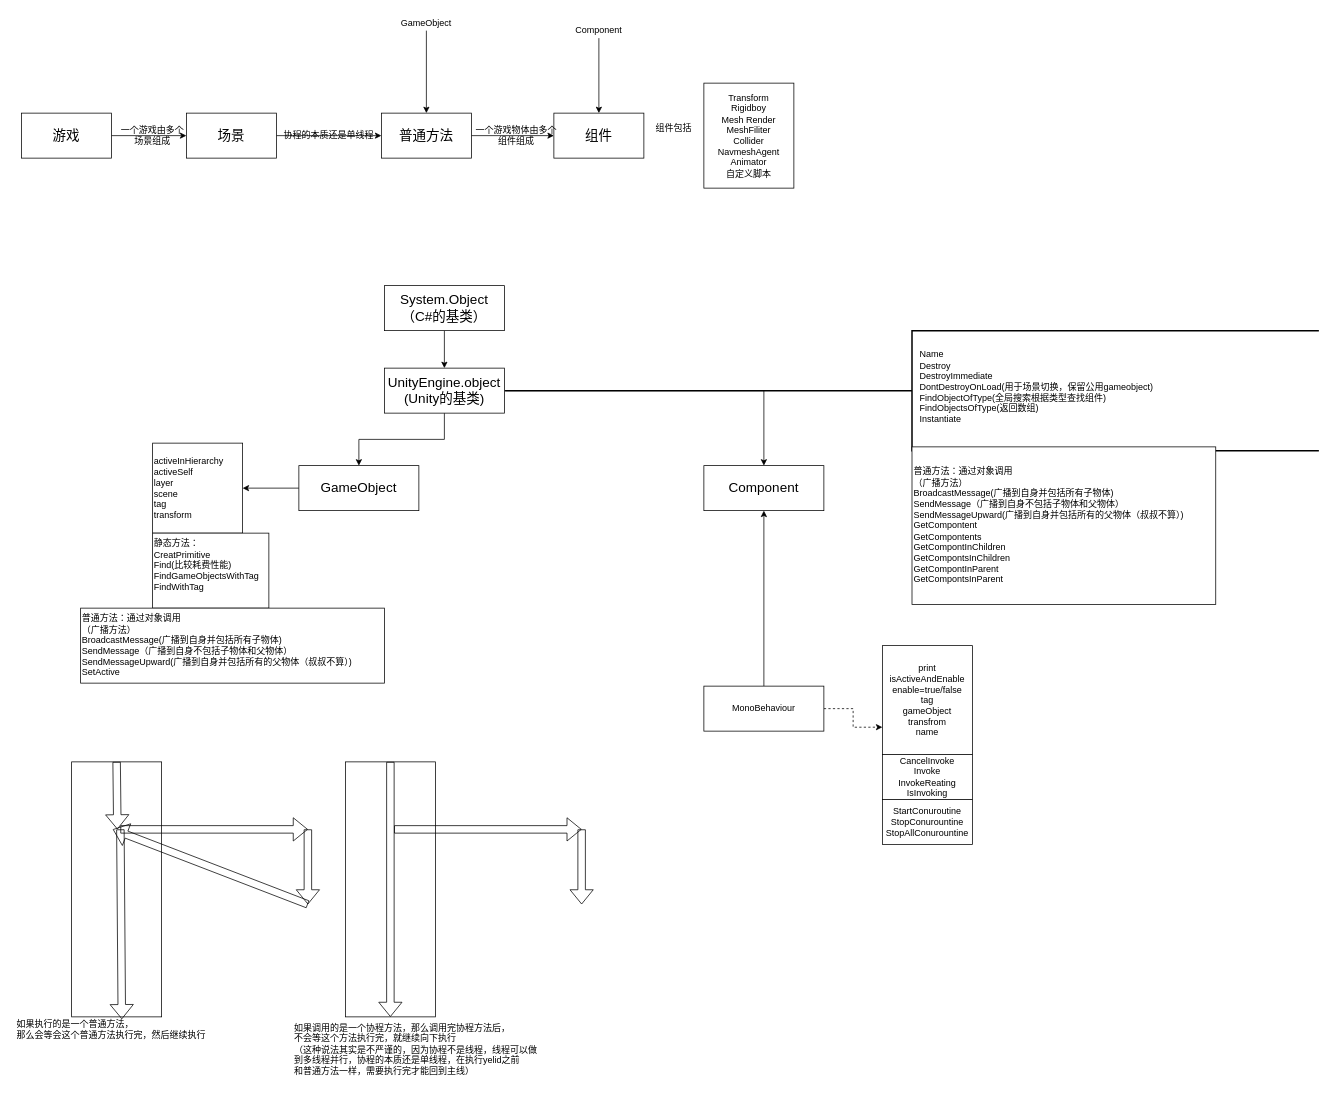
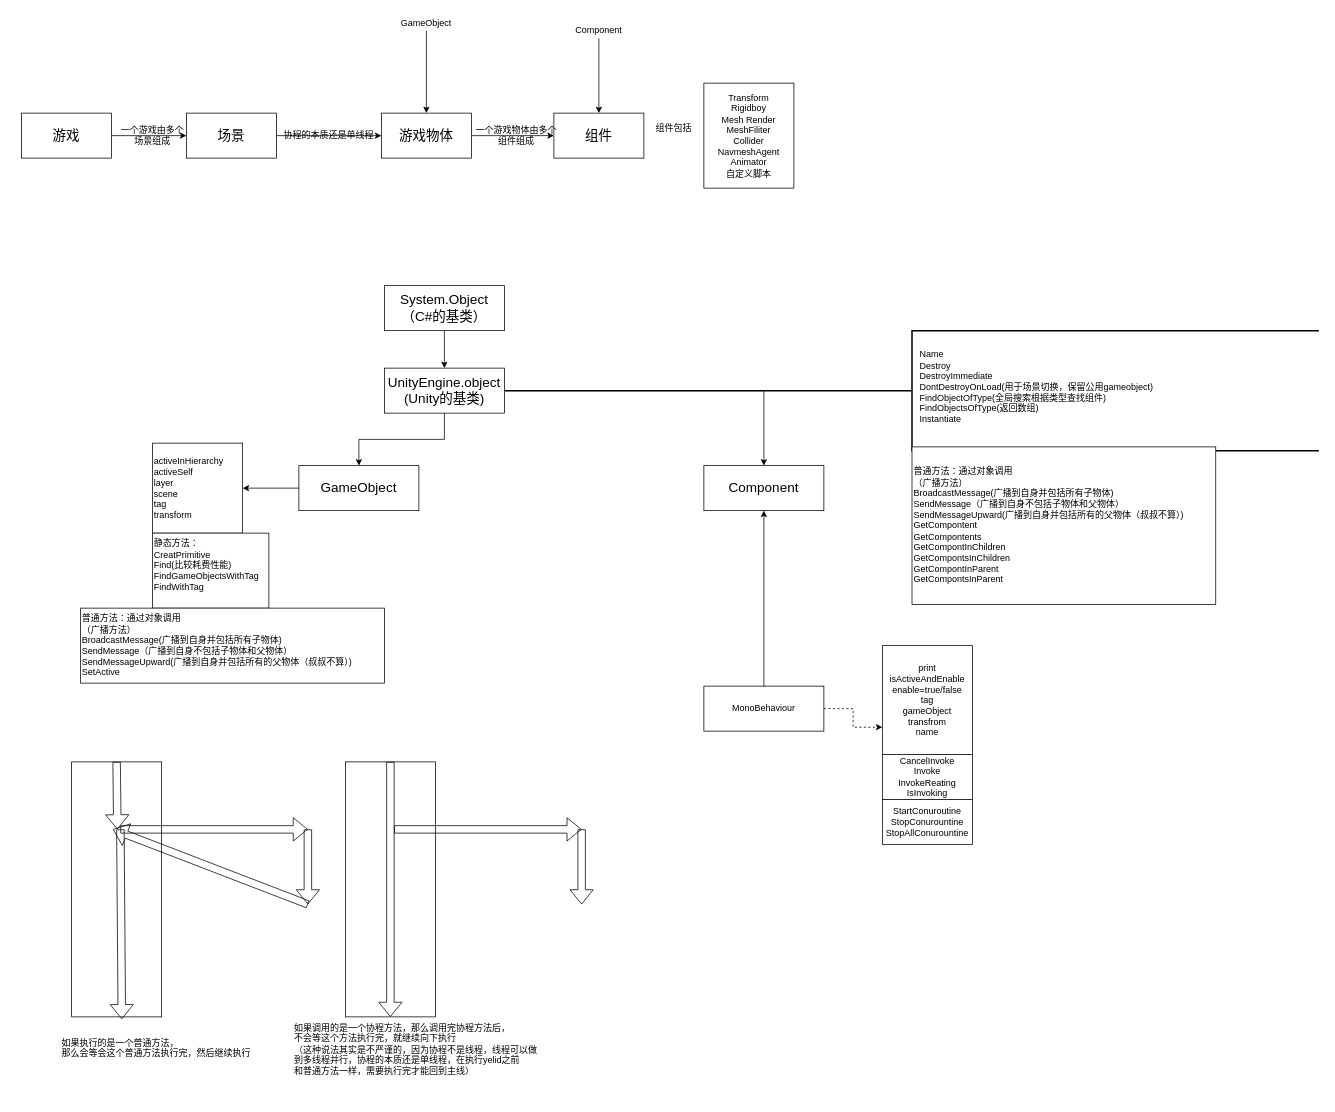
(426, 135) -> (426, 135)
(128, 1035) -> (173, 1054)
